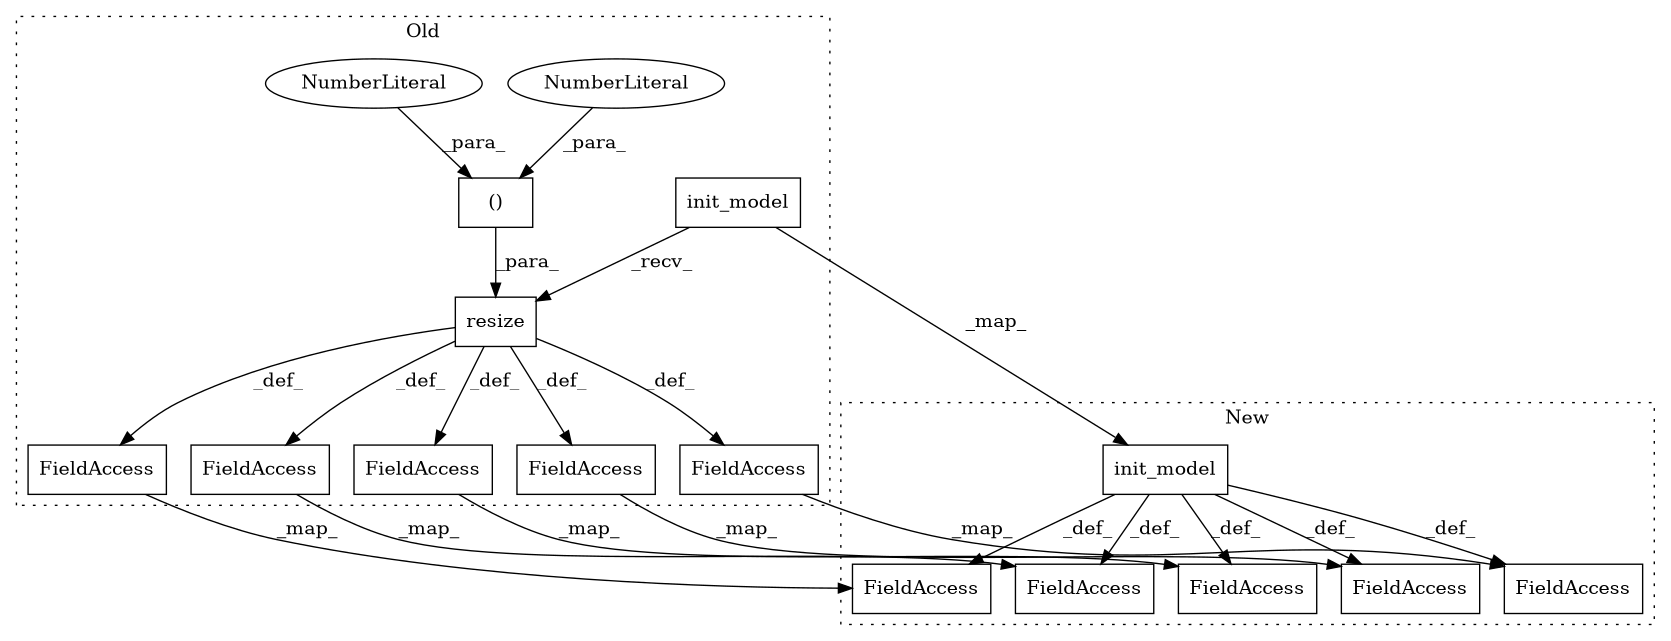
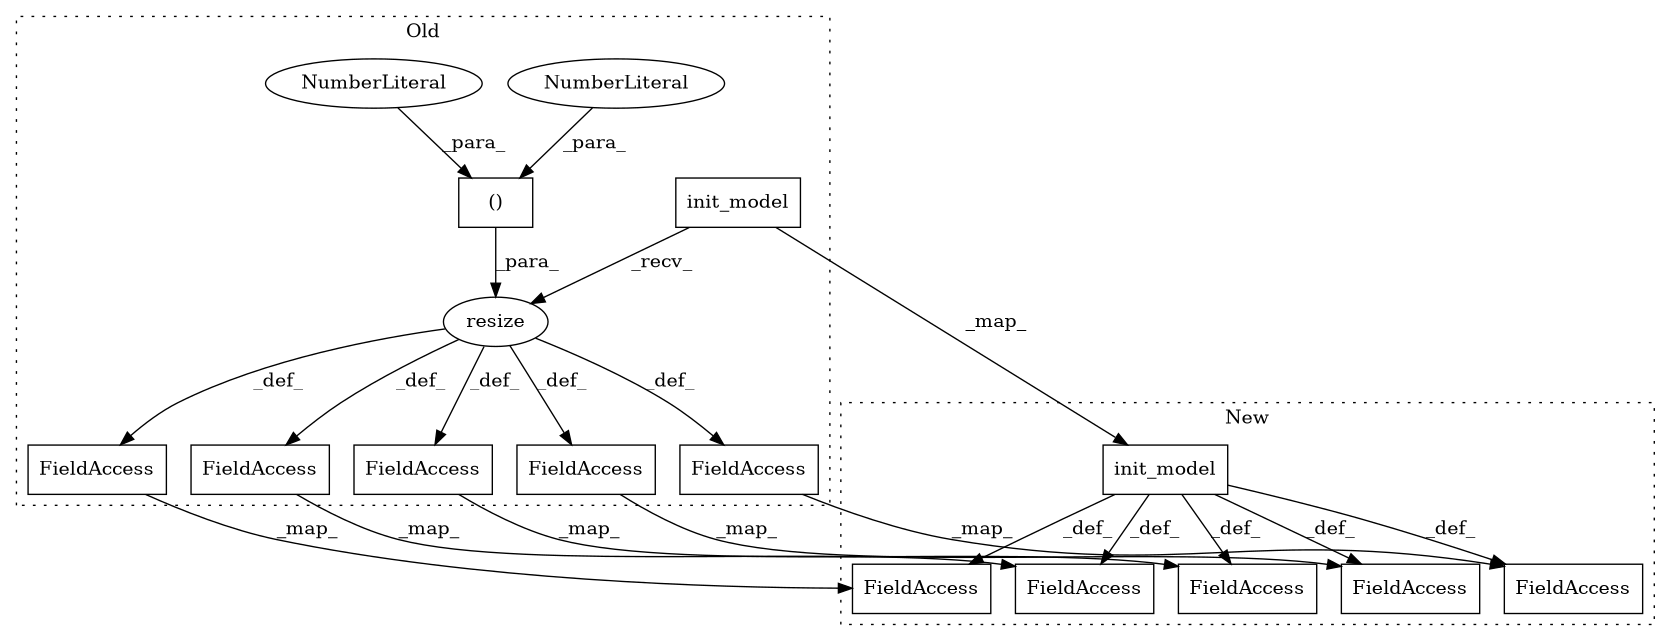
(496, 322) -> (496, 322)
